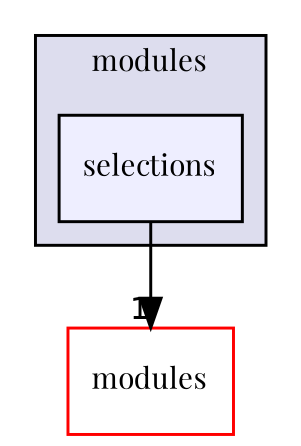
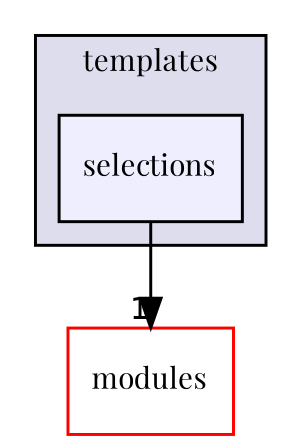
(151, 64) -> (151, 64)
